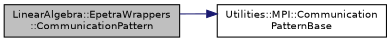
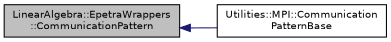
(193, 14) -> (204, 28)
